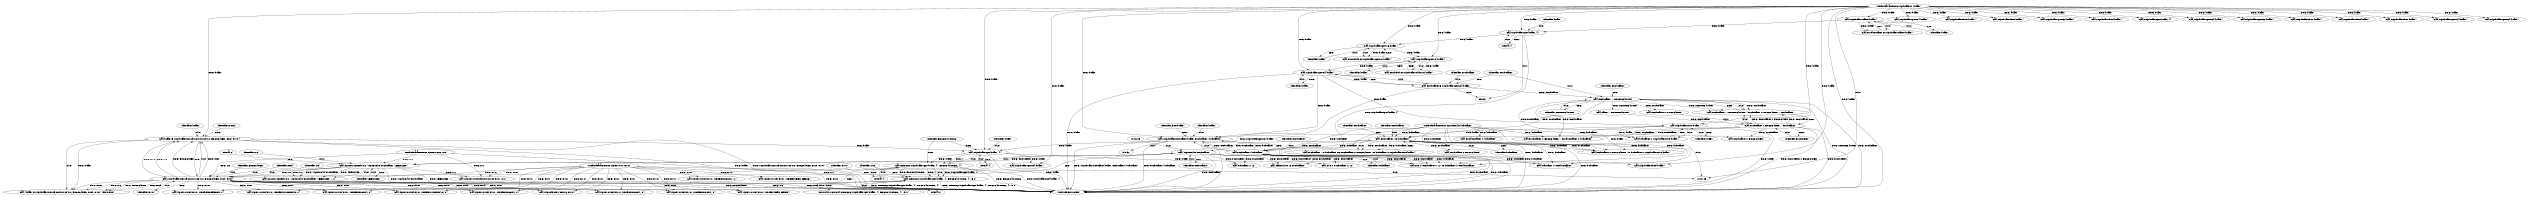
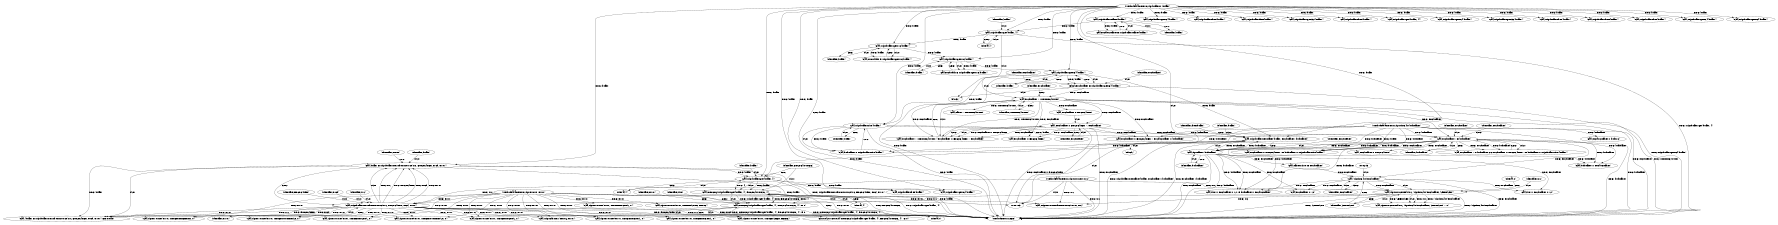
(1409, 73) -> (964, 73)
(1446, 86) -> (1095, 86)
(1849, 99) -> (819, 112)
(1686, 120) -> (1094, 105)
(1478, 139) -> (1603, 139)
none -> (1247, 143)
(1247, 152) -> (1202, 152)
(1260, 157) -> (1334, 172)
(1244, 166) -> (1303, 192)
none -> (1046, 194)
